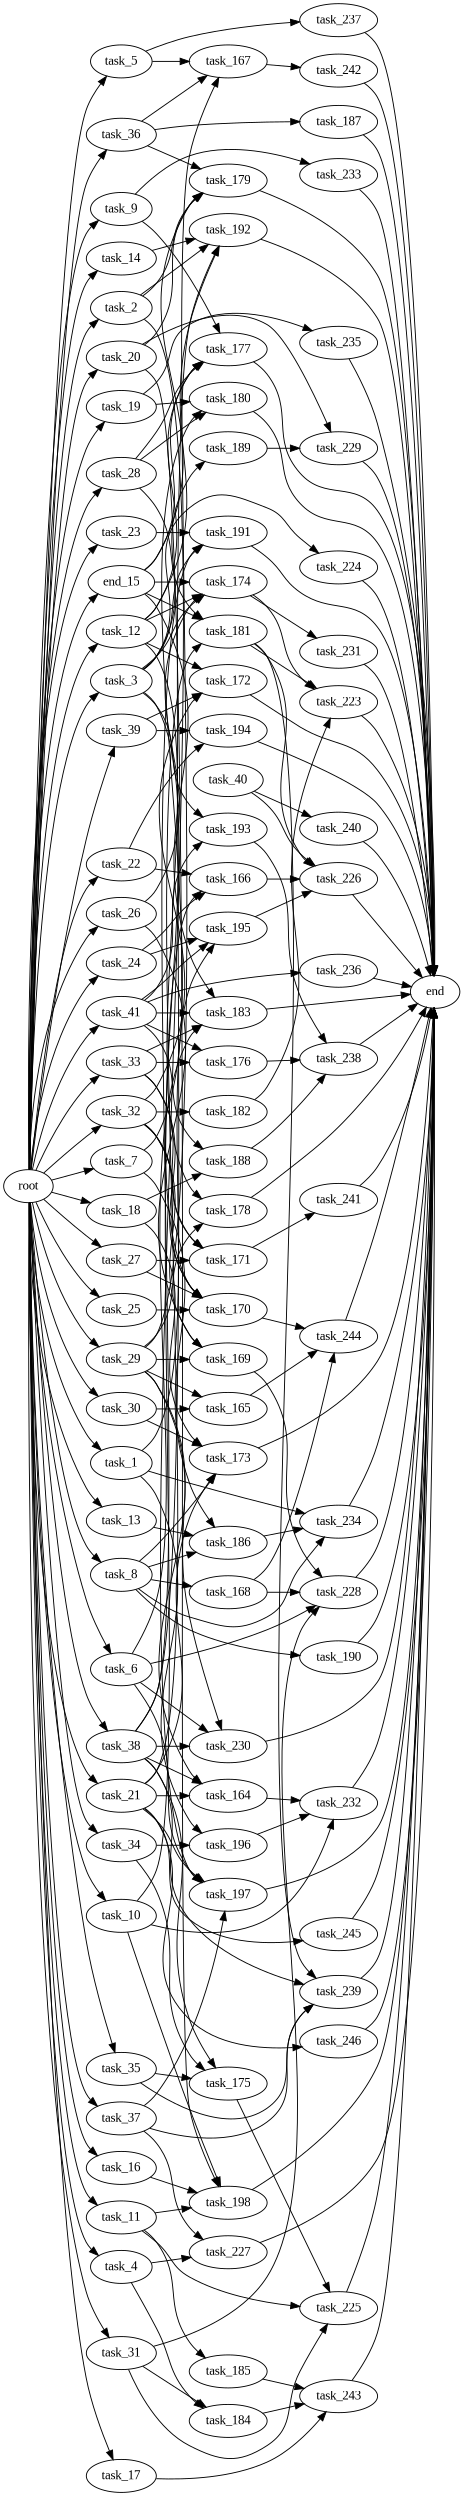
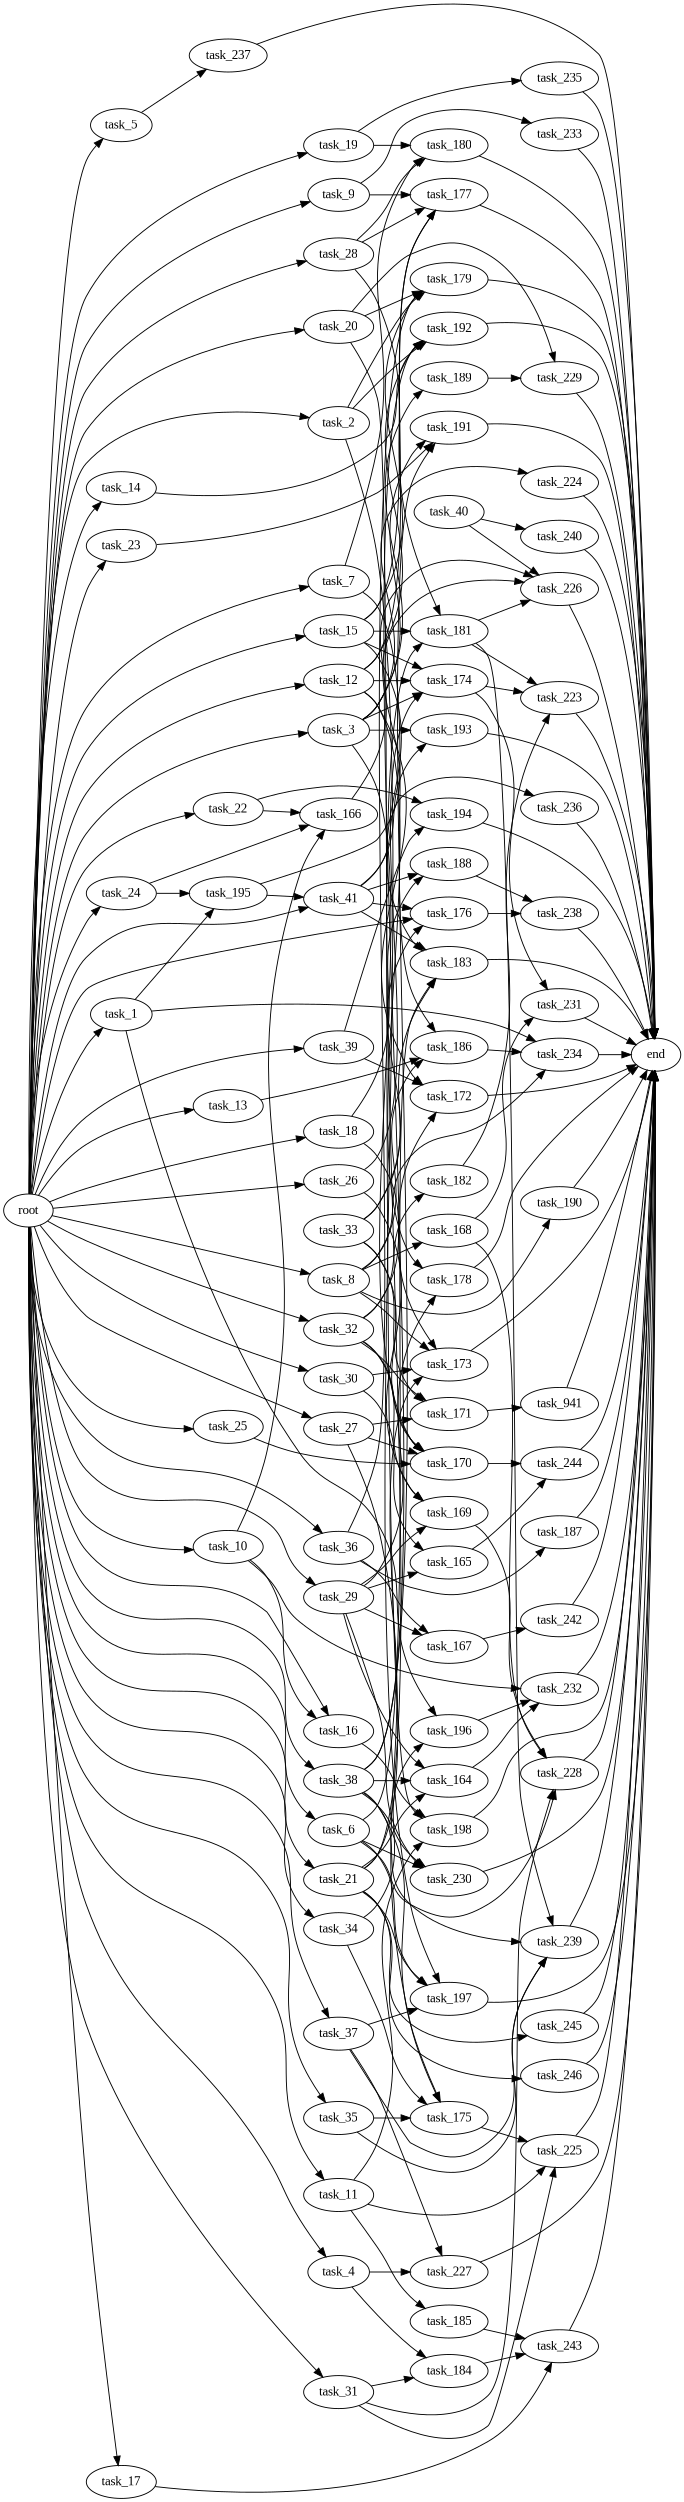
(166, 61) -> none
(121, 582) -> (339, 631)
(288, 911) -> (623, 843)
(172, 974) -> (280, 896)
(60, 1123) -> (138, 970)
(339, 1200) -> (560, 1404)
(303, 1476) -> (505, 1123)
none -> (394, 1769)
(170, 2056) -> (283, 1626)
